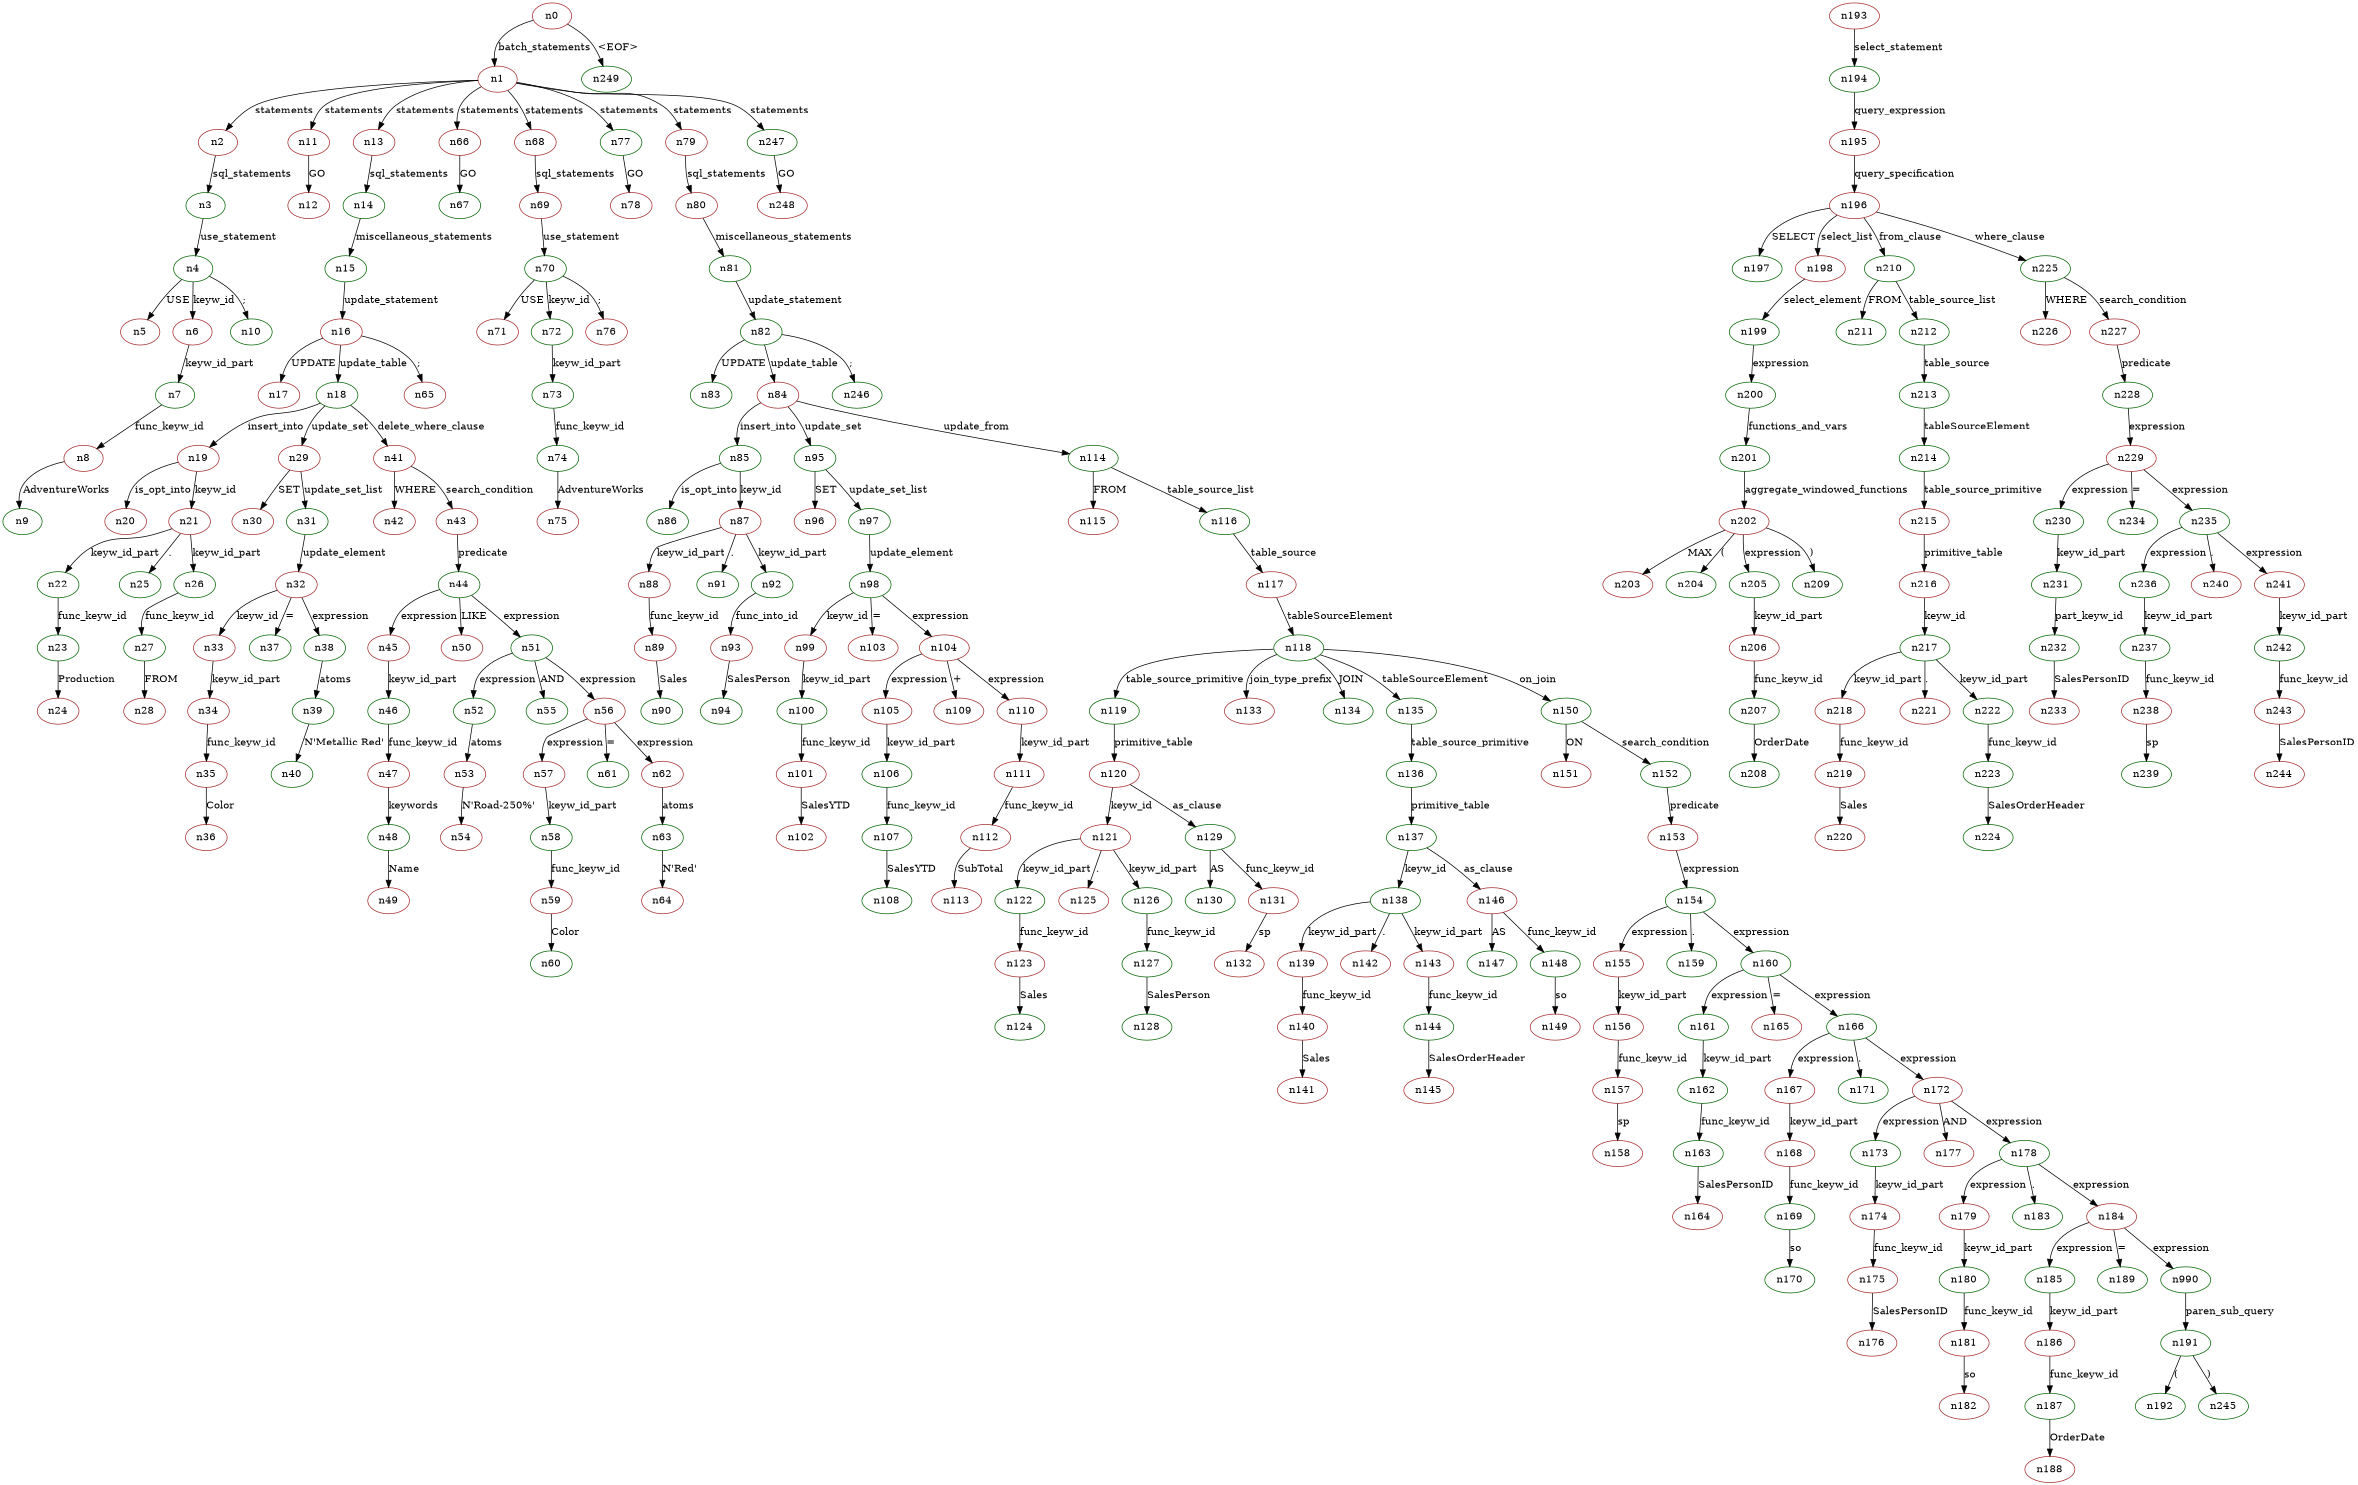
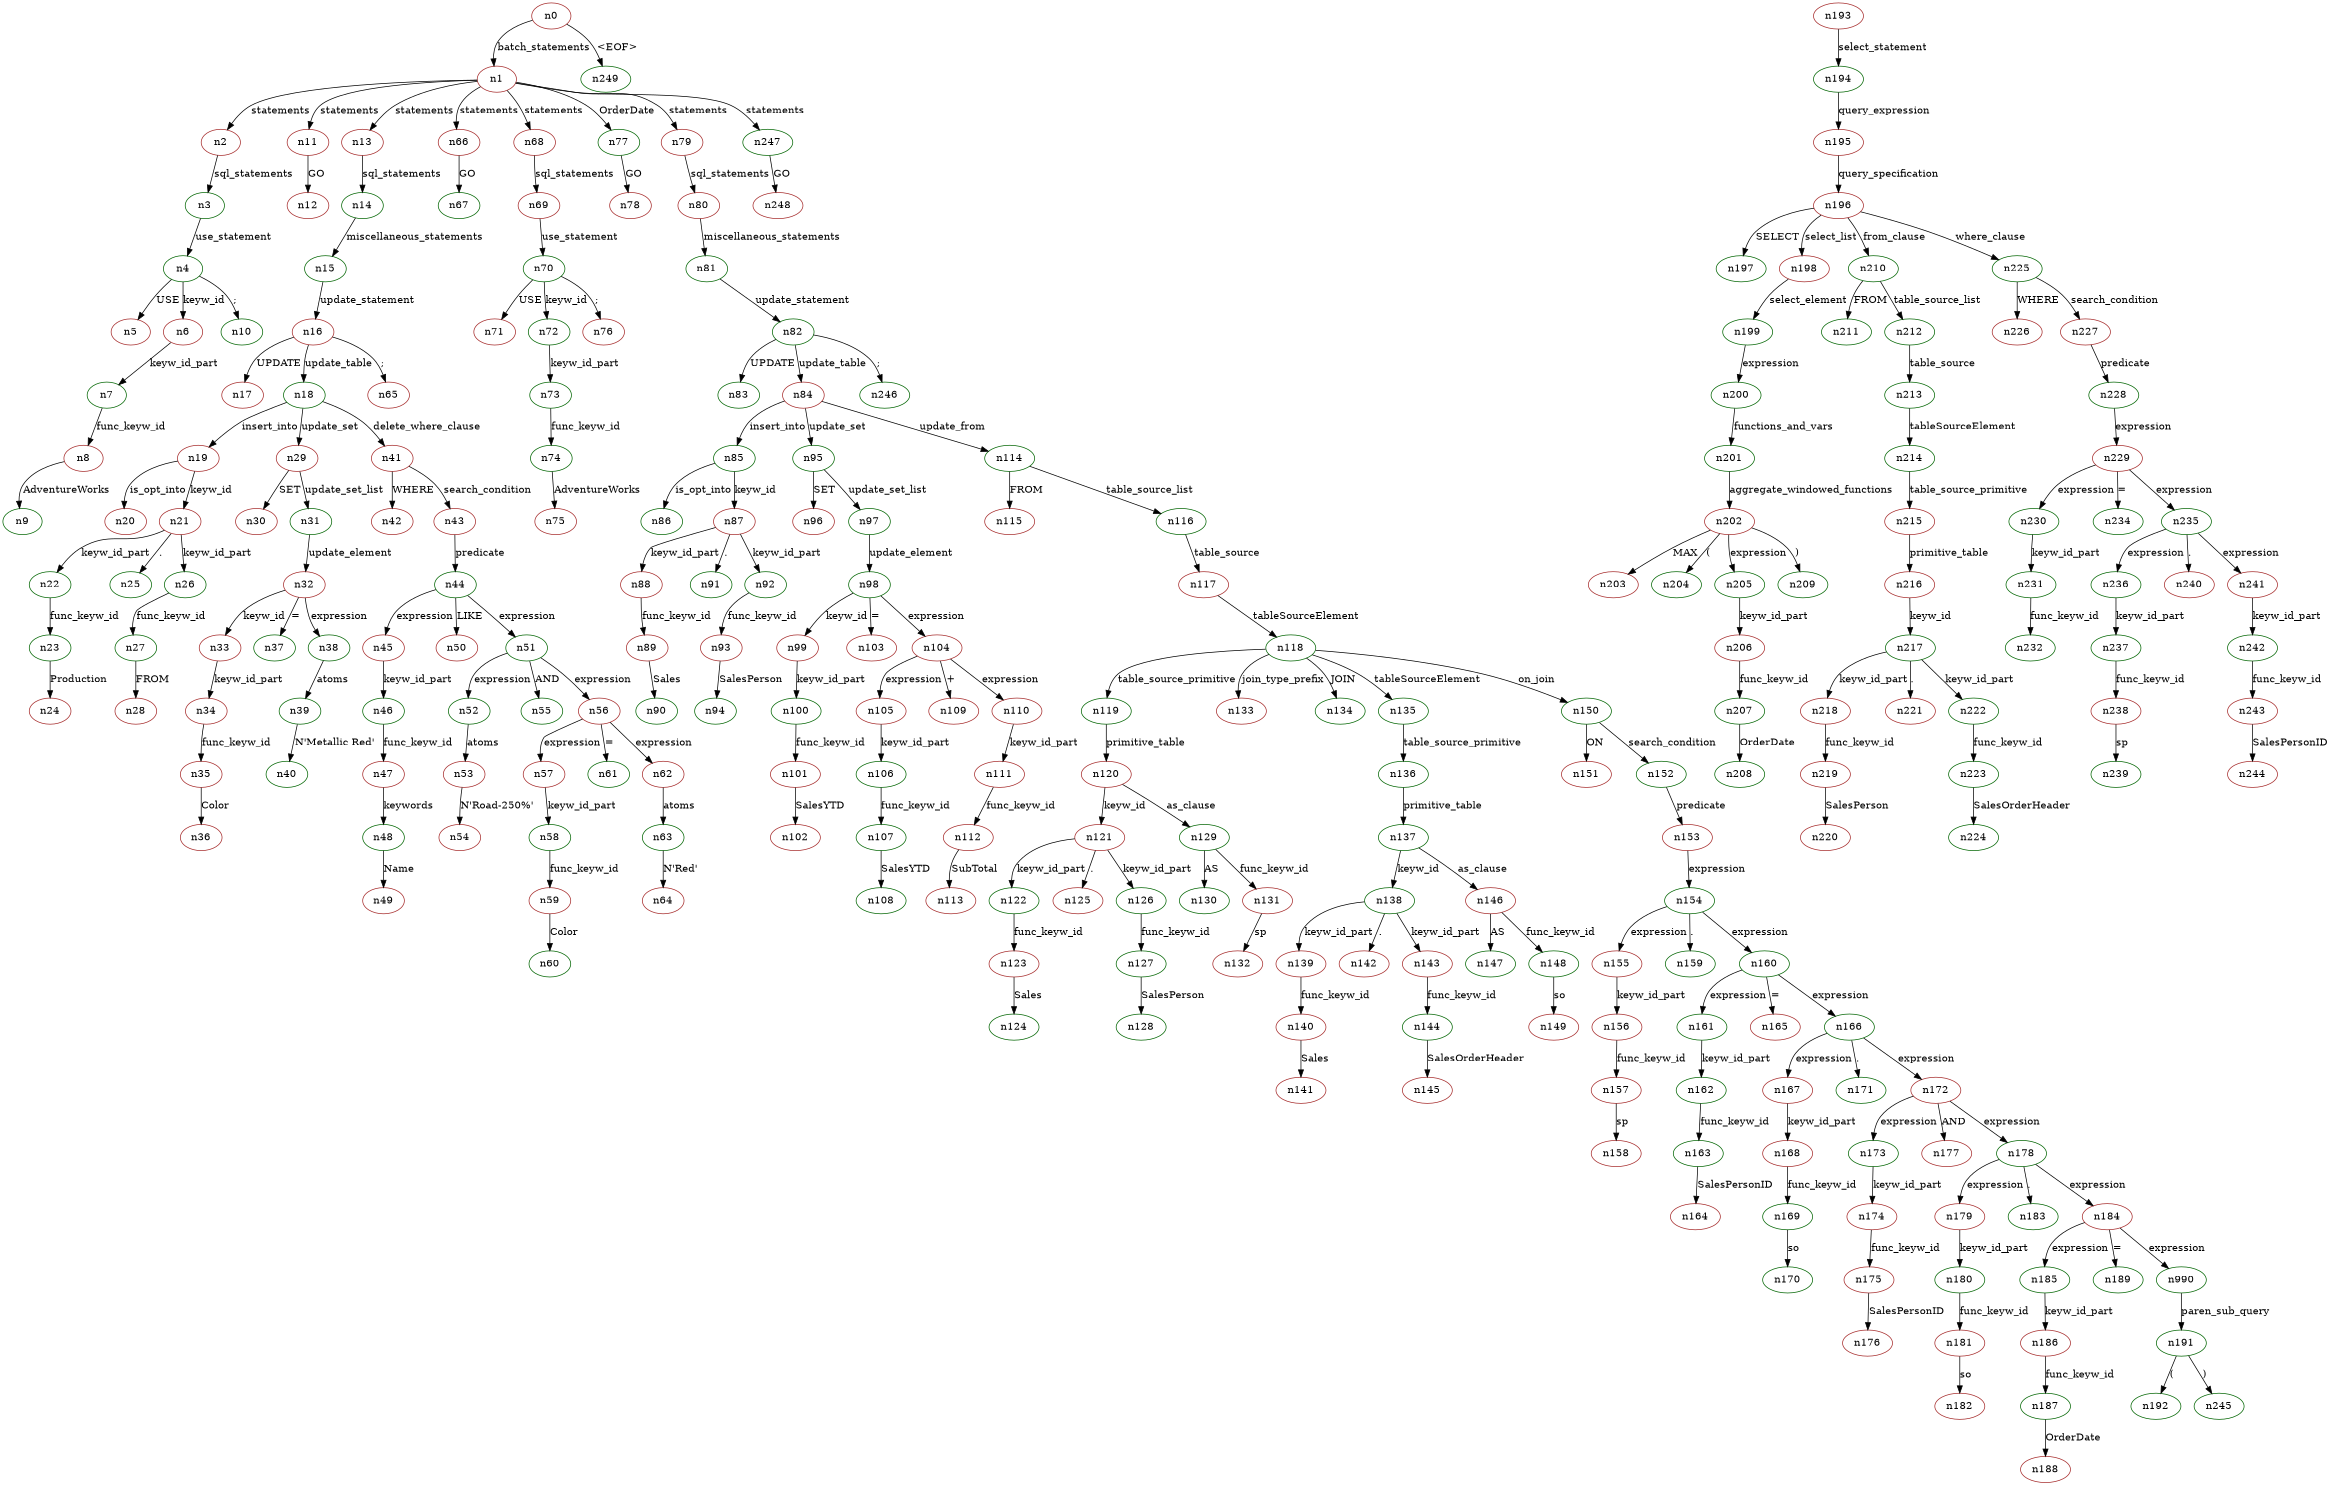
(629, 111) -> (627, 111)
(767, 616) -> (762, 616)
(2089, 616) -> (2065, 616)
(2054, 711) -> none
(1854, 806) -> (1857, 806)
